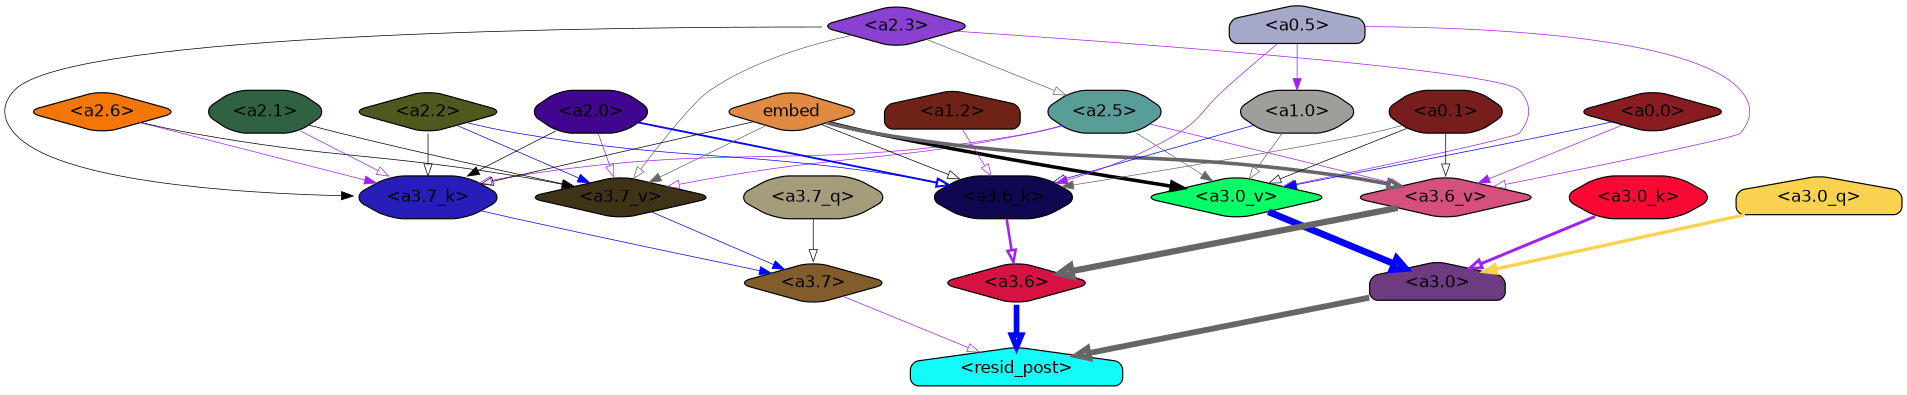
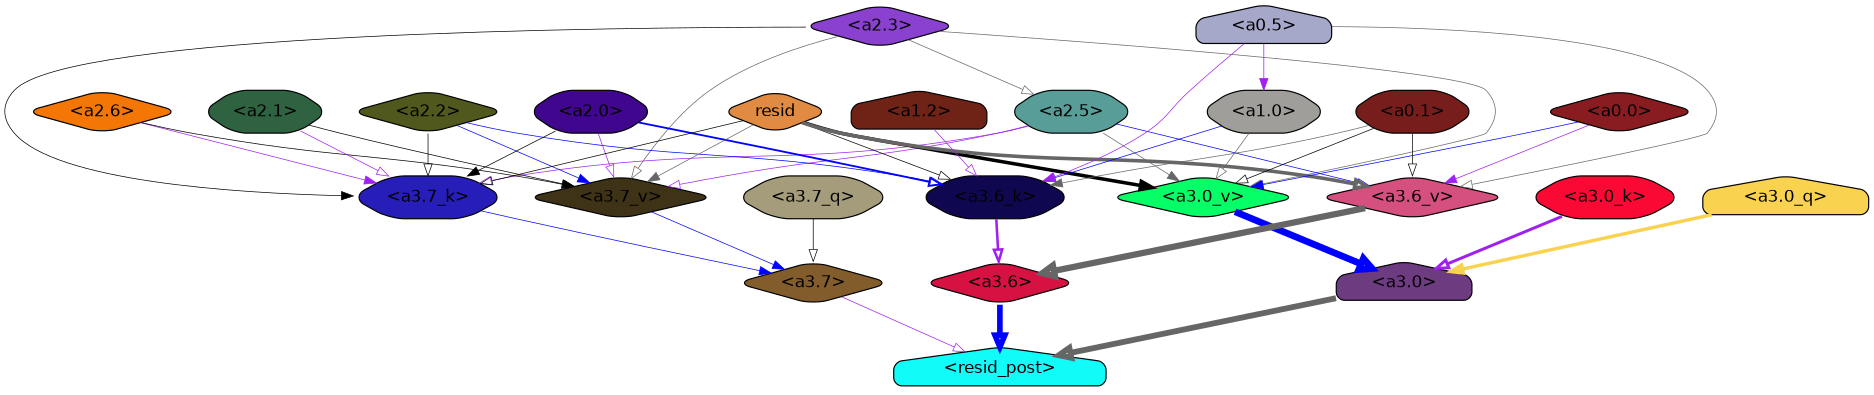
(1698, 65) -> (1665, 65)
(1377, 66) -> (1352, 66)
(792, 112) -> (775, 112)
(1288, 158) -> (1255, 158)
